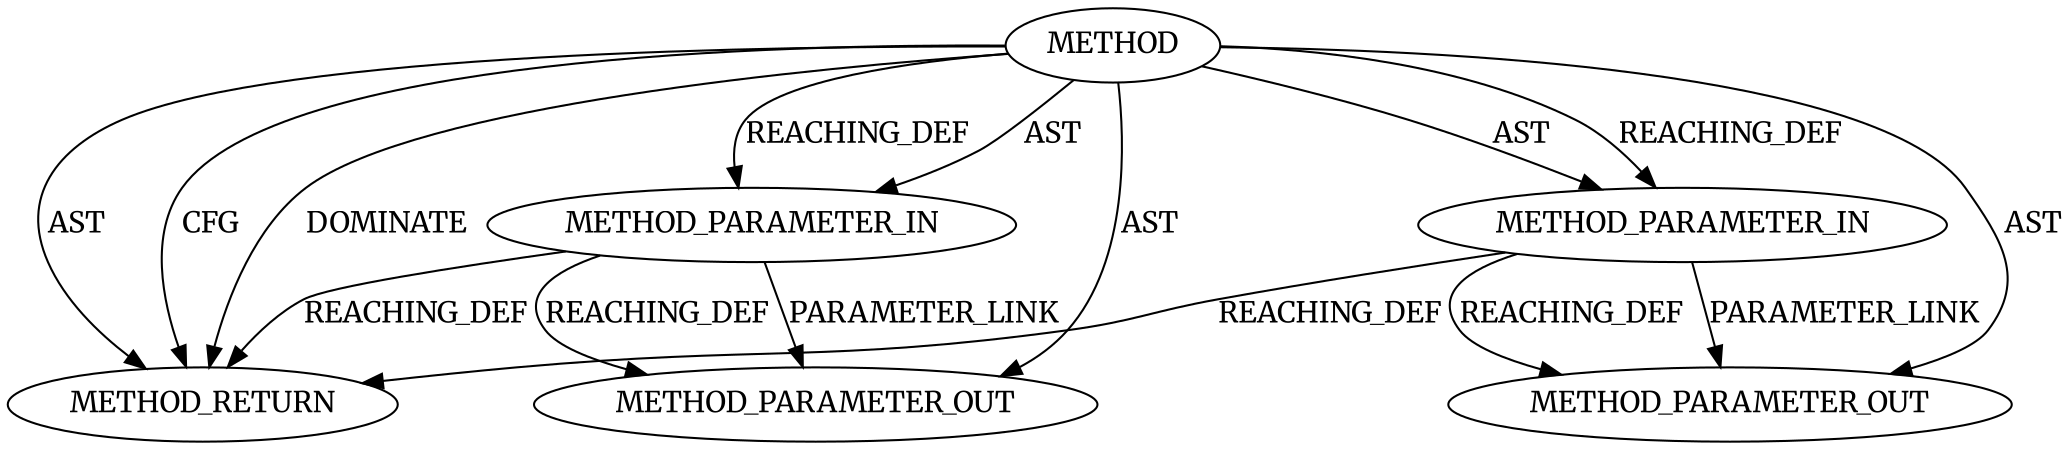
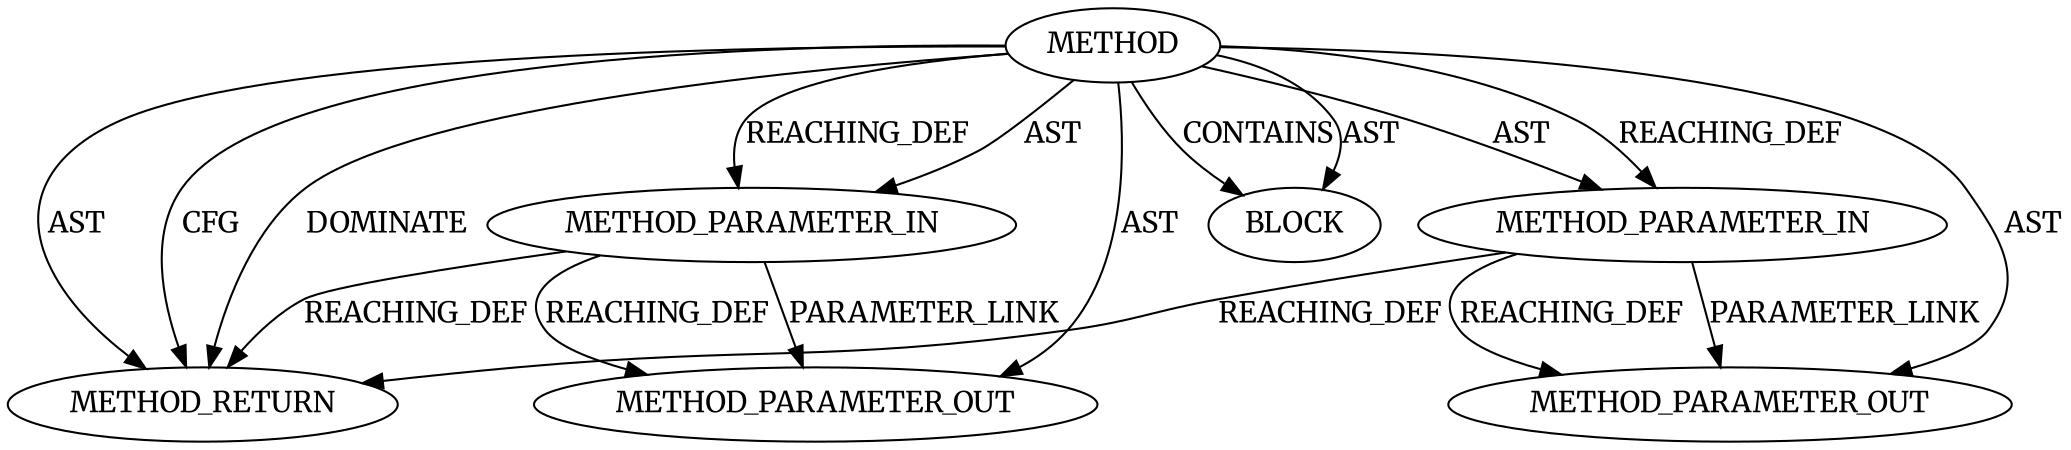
none -> (1295, 225)
